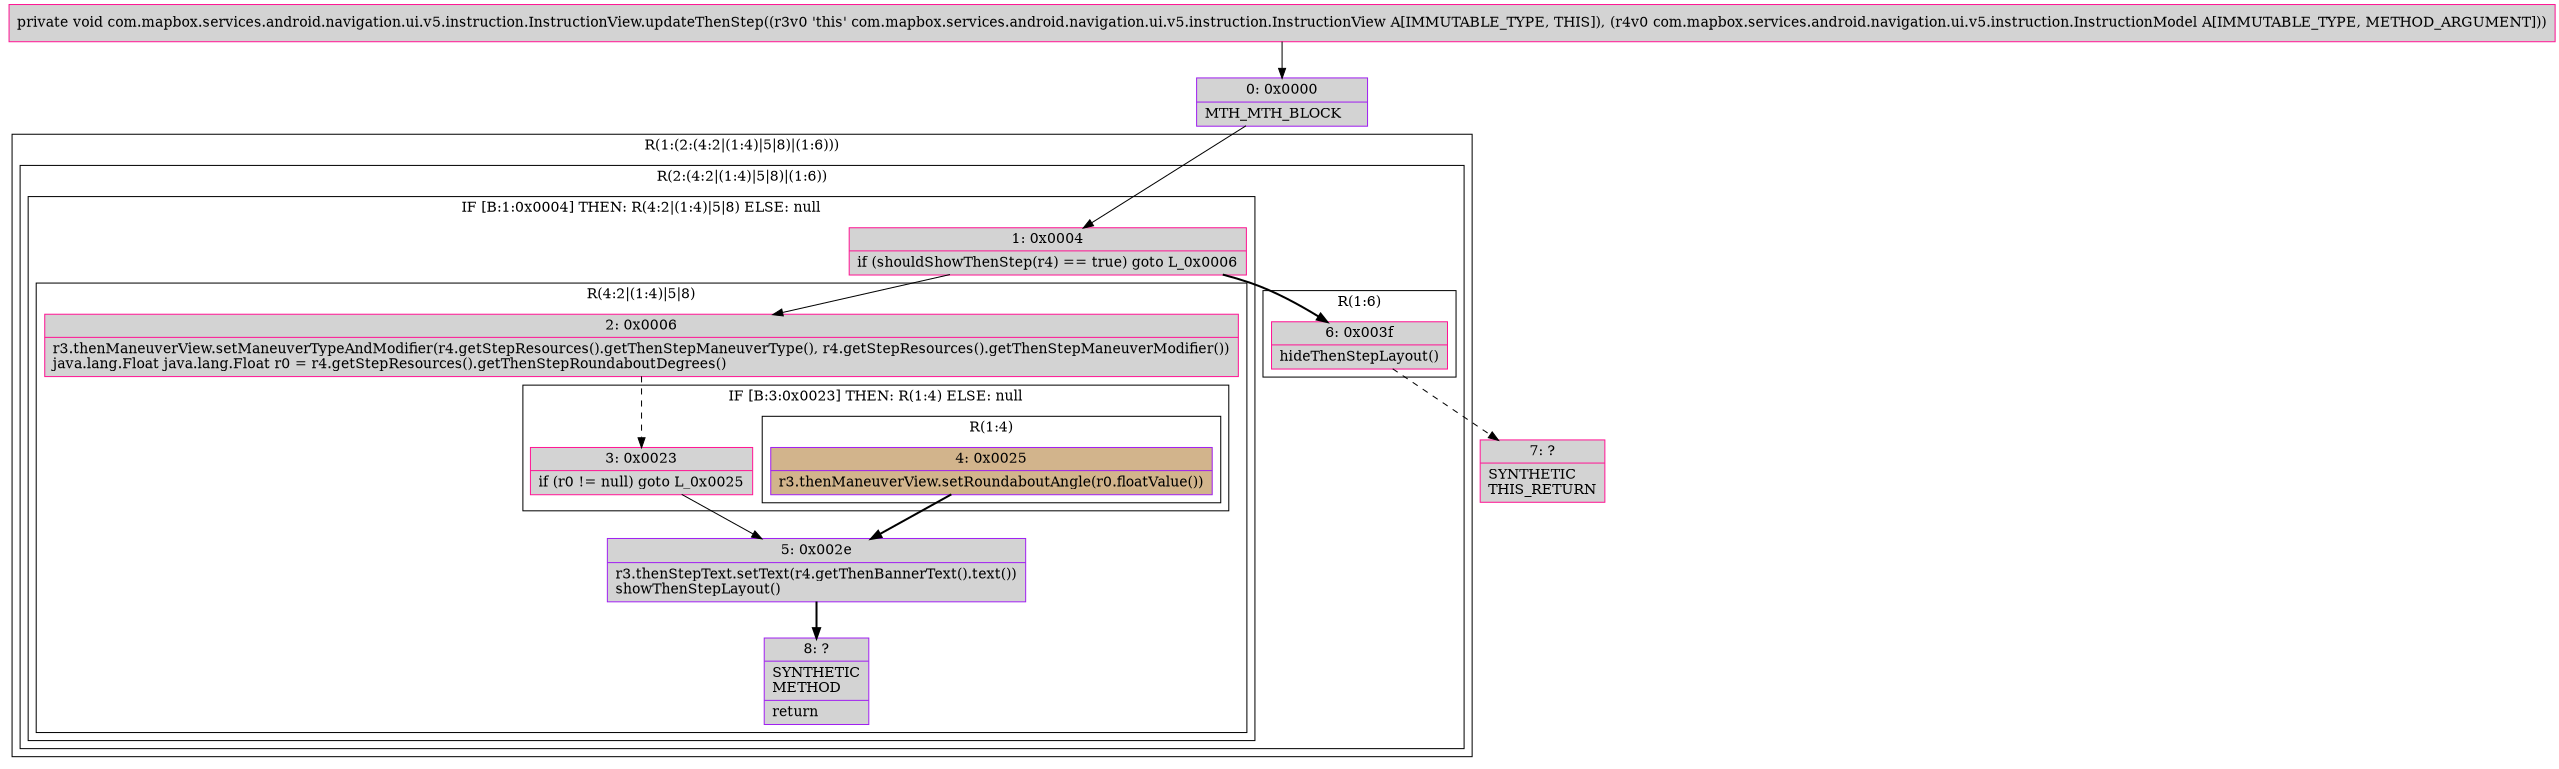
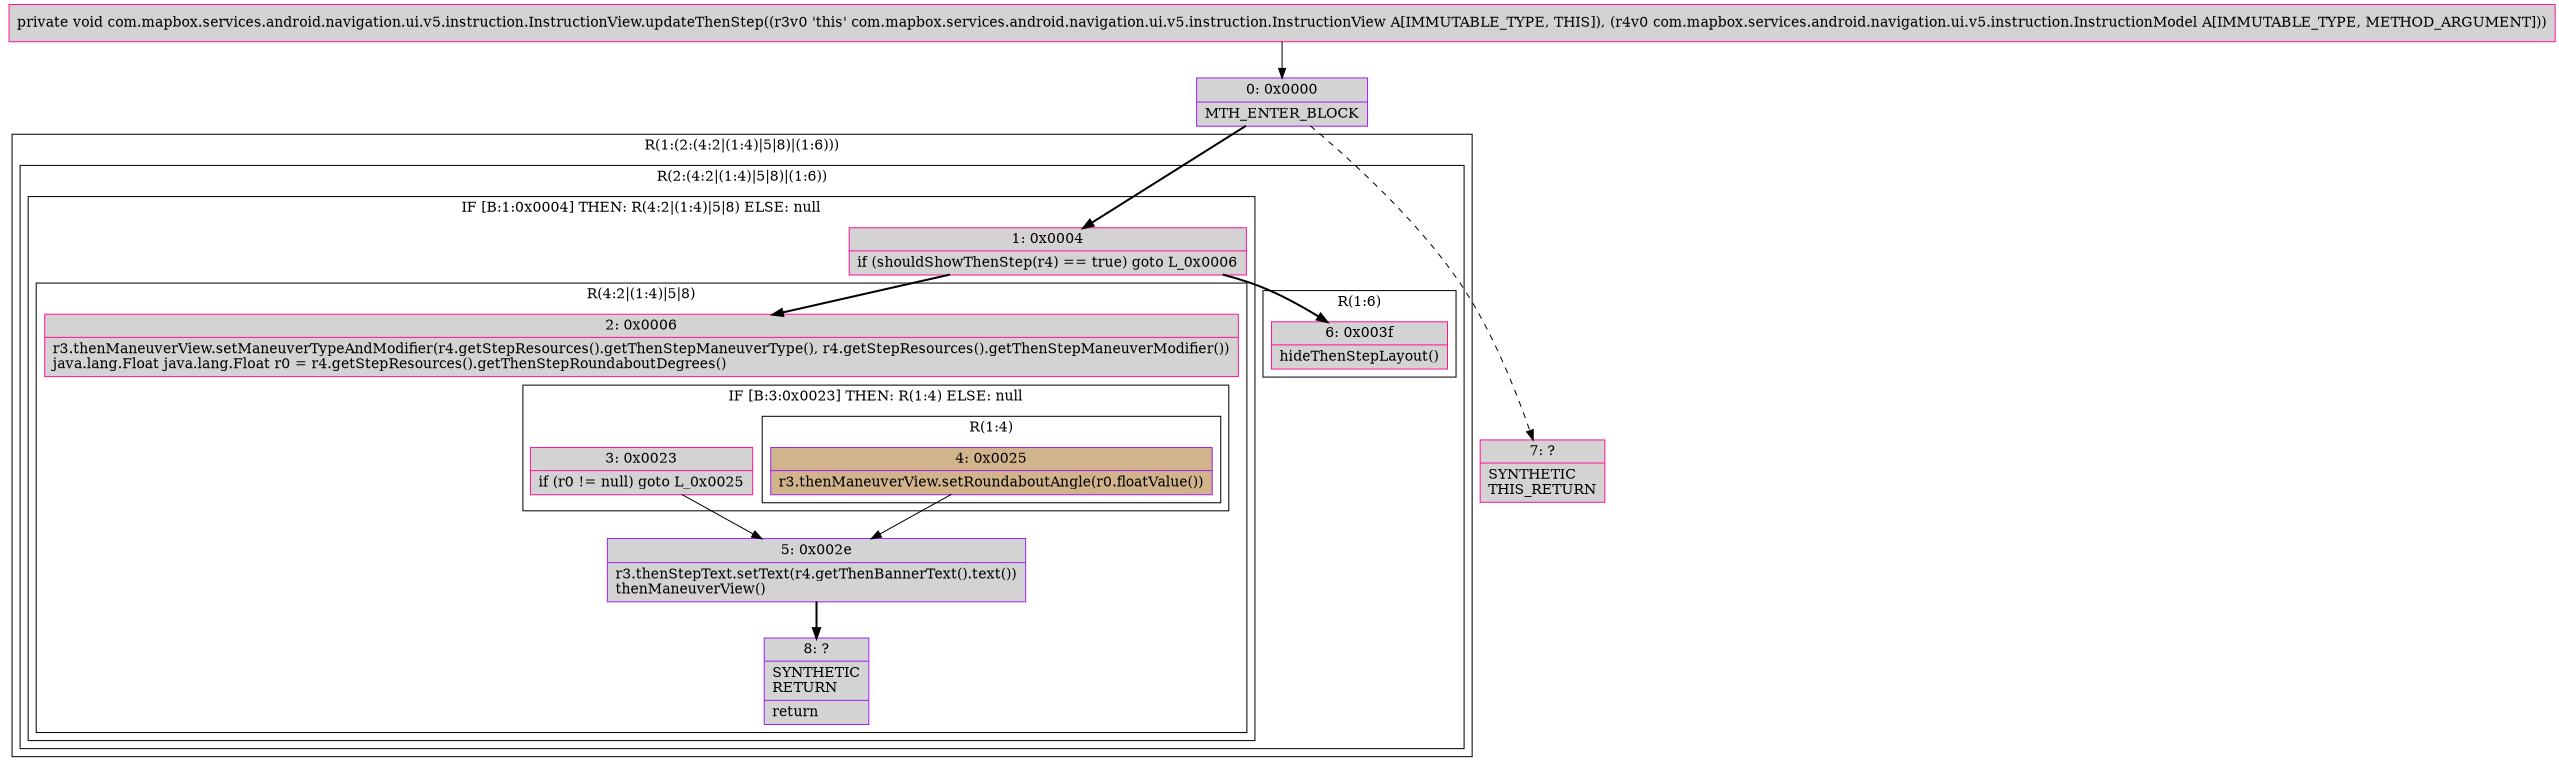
(1273, 114) -> (1282, 114)
(1169, 174) -> (1169, 174)
(866, 294) -> (866, 294)
(1441, 402) -> (1444, 261)
(642, 407) -> none
(910, 517) -> (910, 517)
(698, 589) -> (691, 589)
(807, 688) -> (805, 688)
